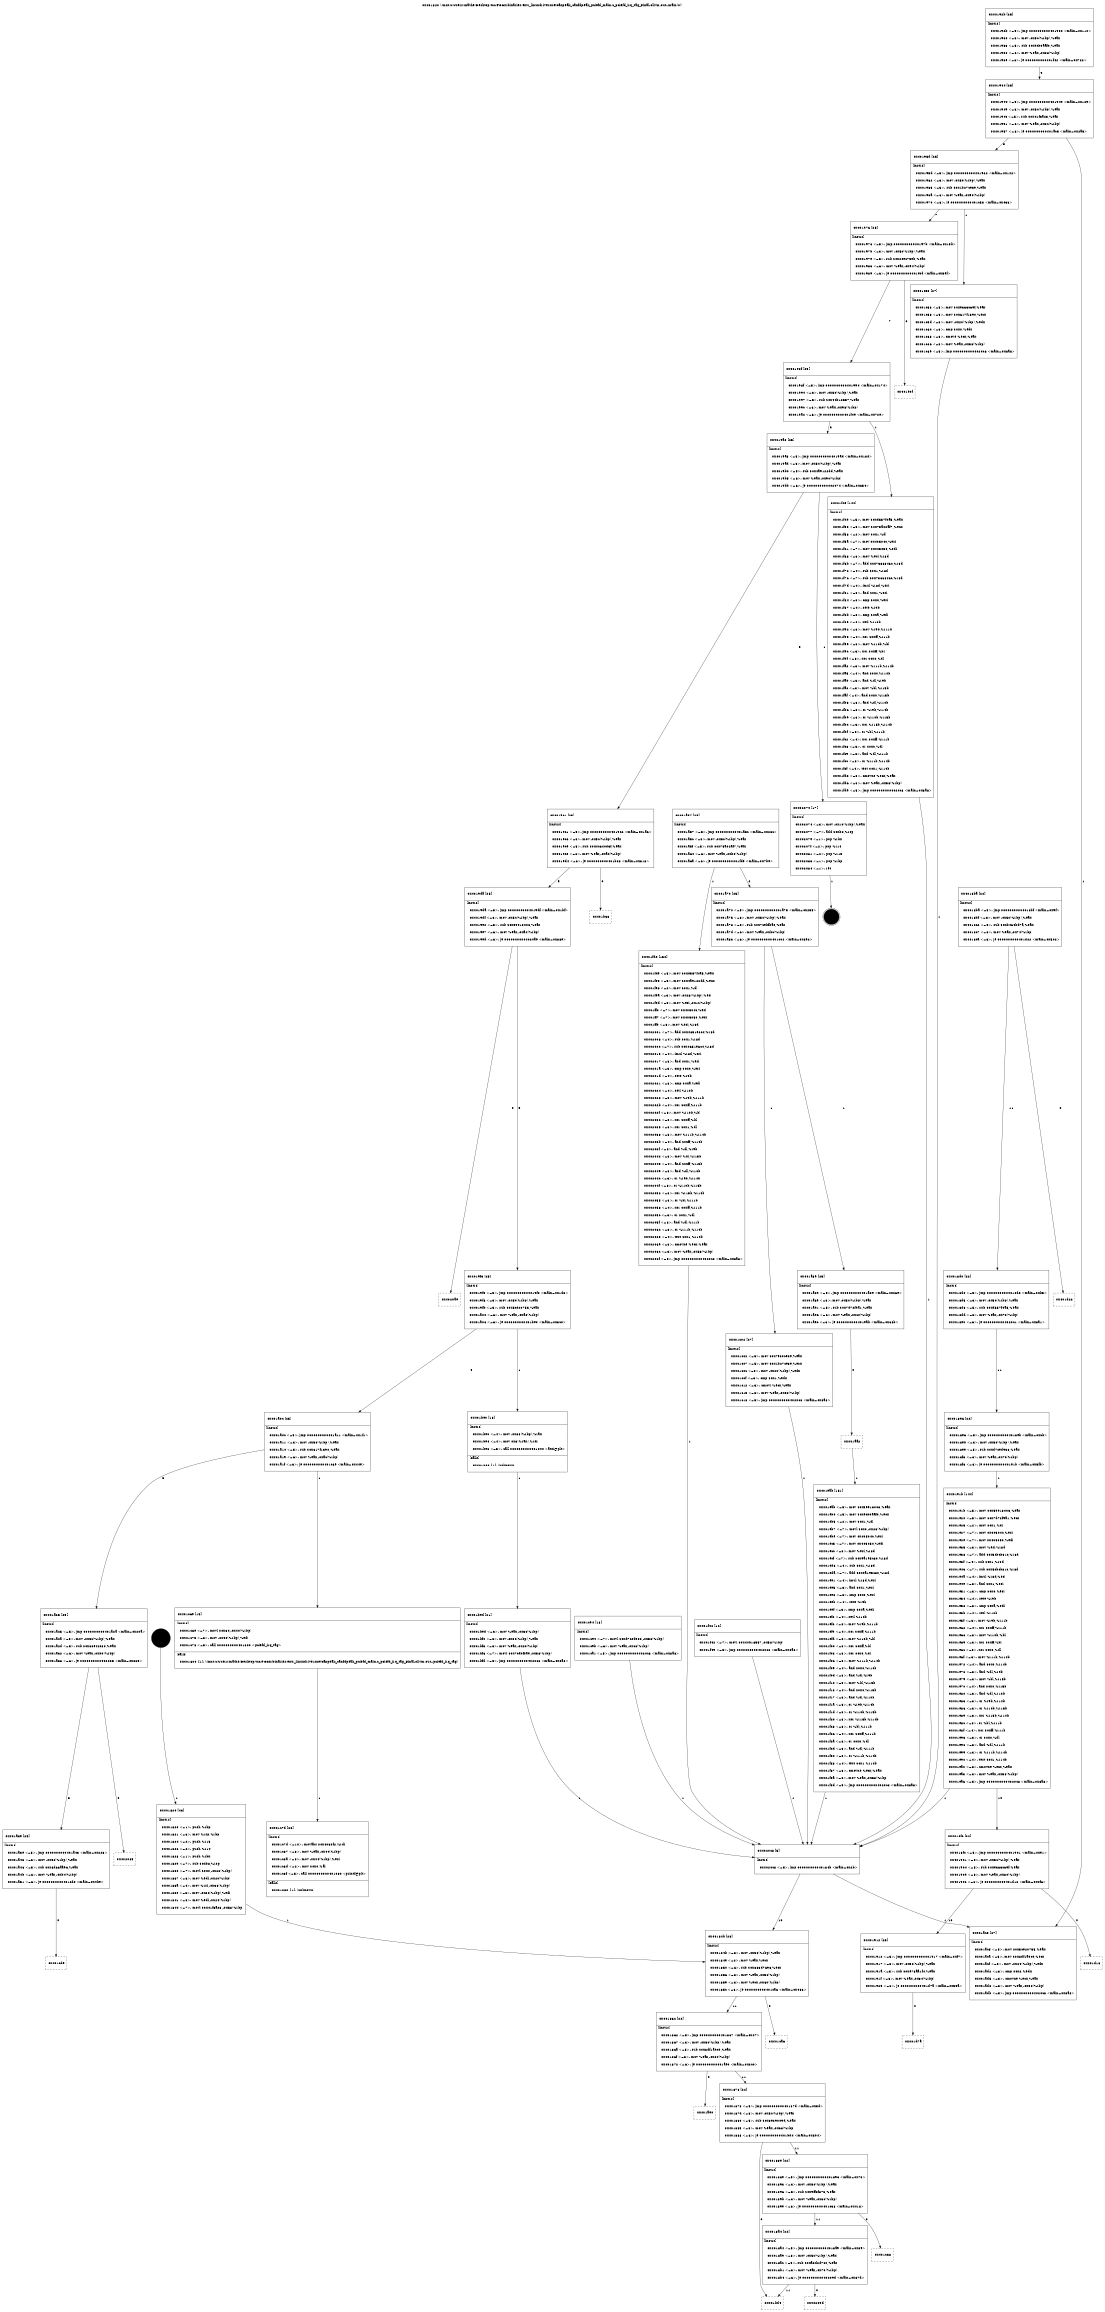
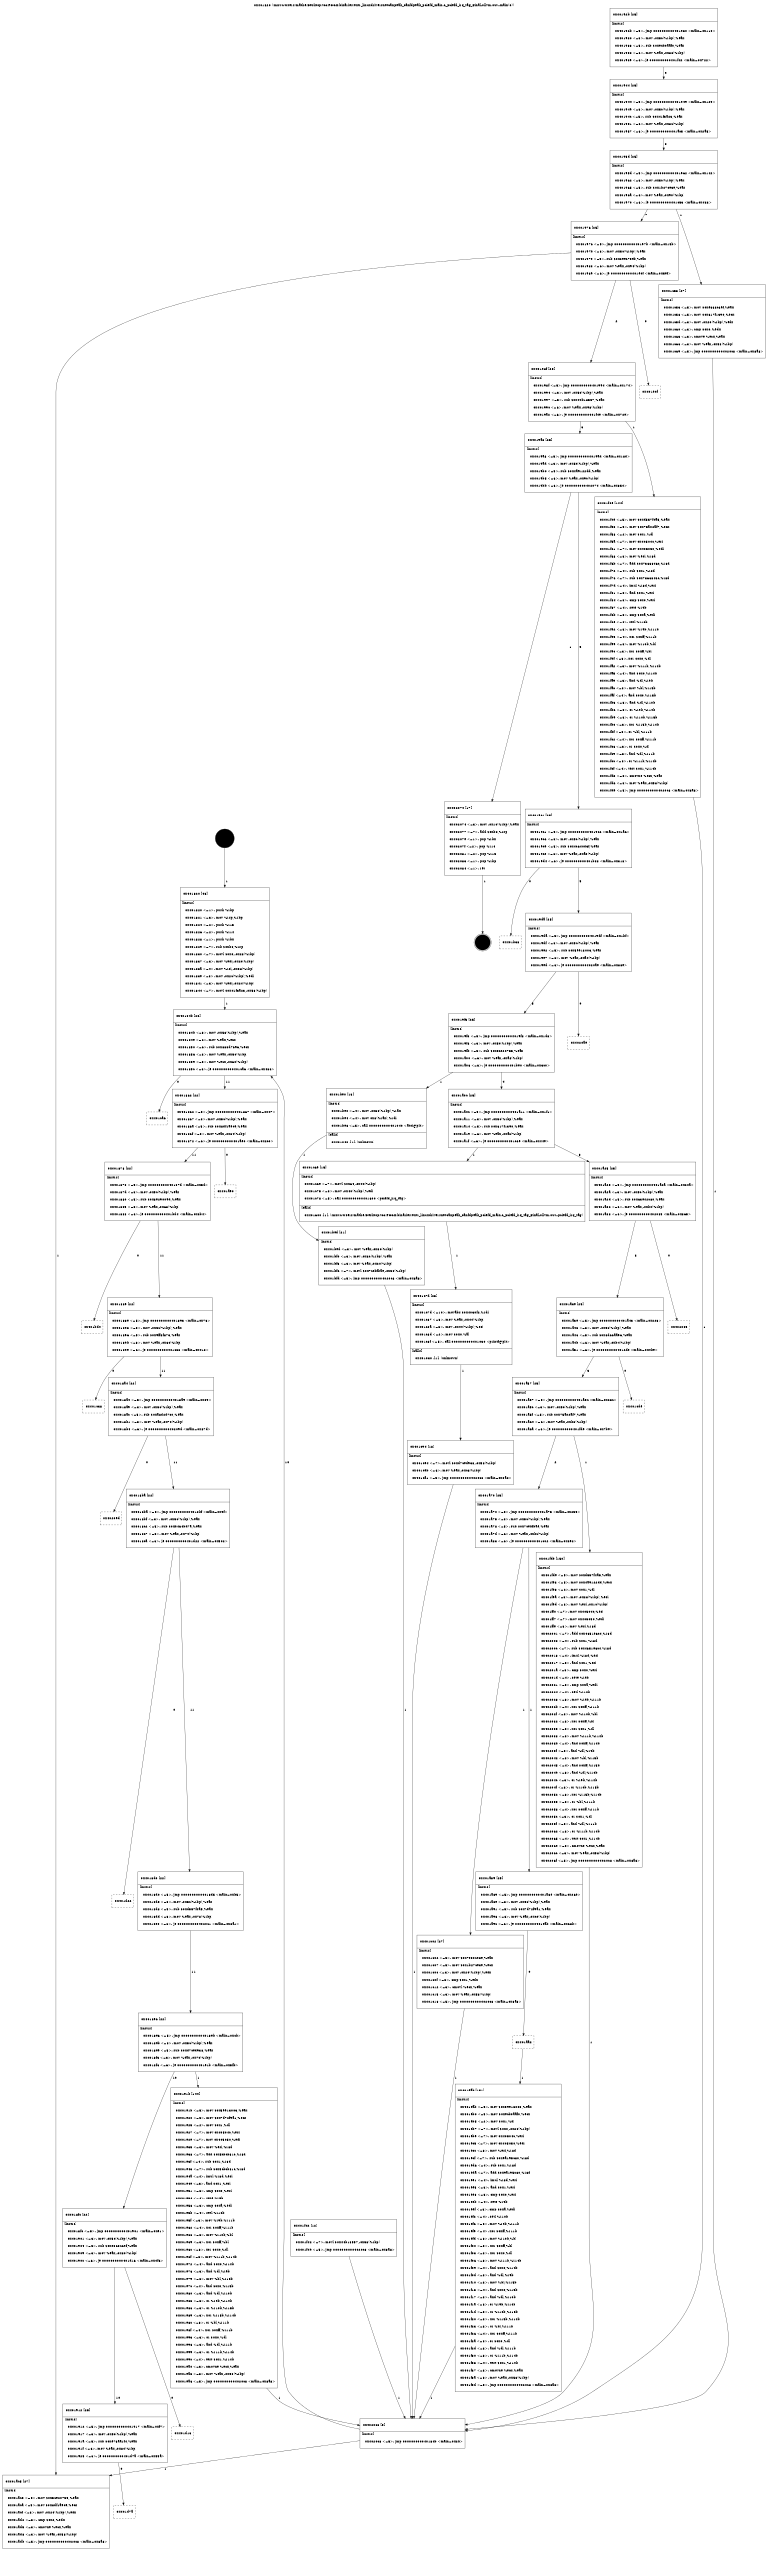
(889, 321) -> (616, 321)
(1082, 1032) -> (56, 1155)
none -> (588, 1366)
none -> (461, 1401)
(997, 1808) -> (147, 2138)
(784, 2290) -> (169, 1461)
